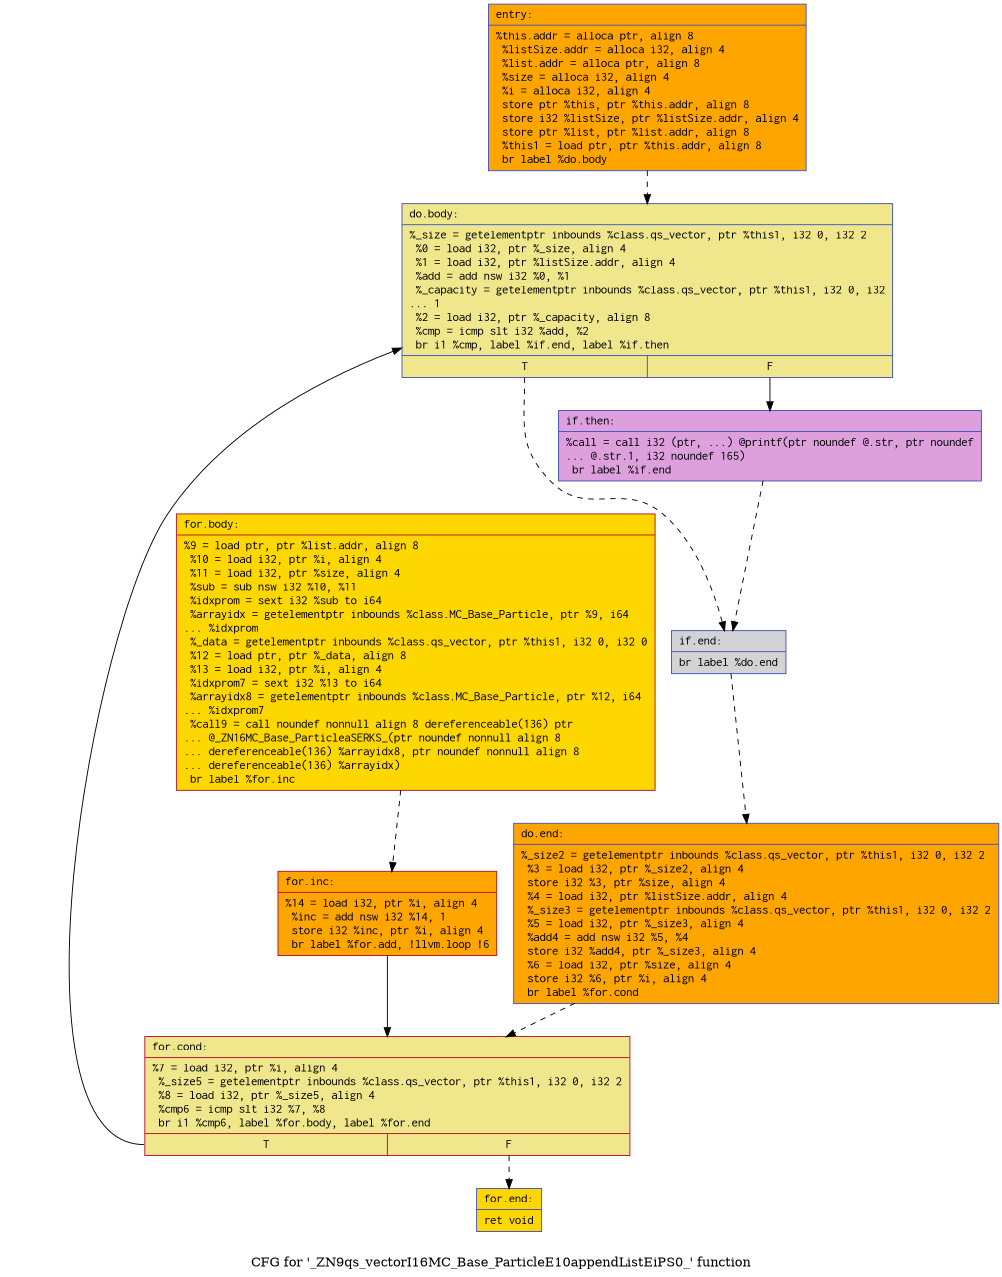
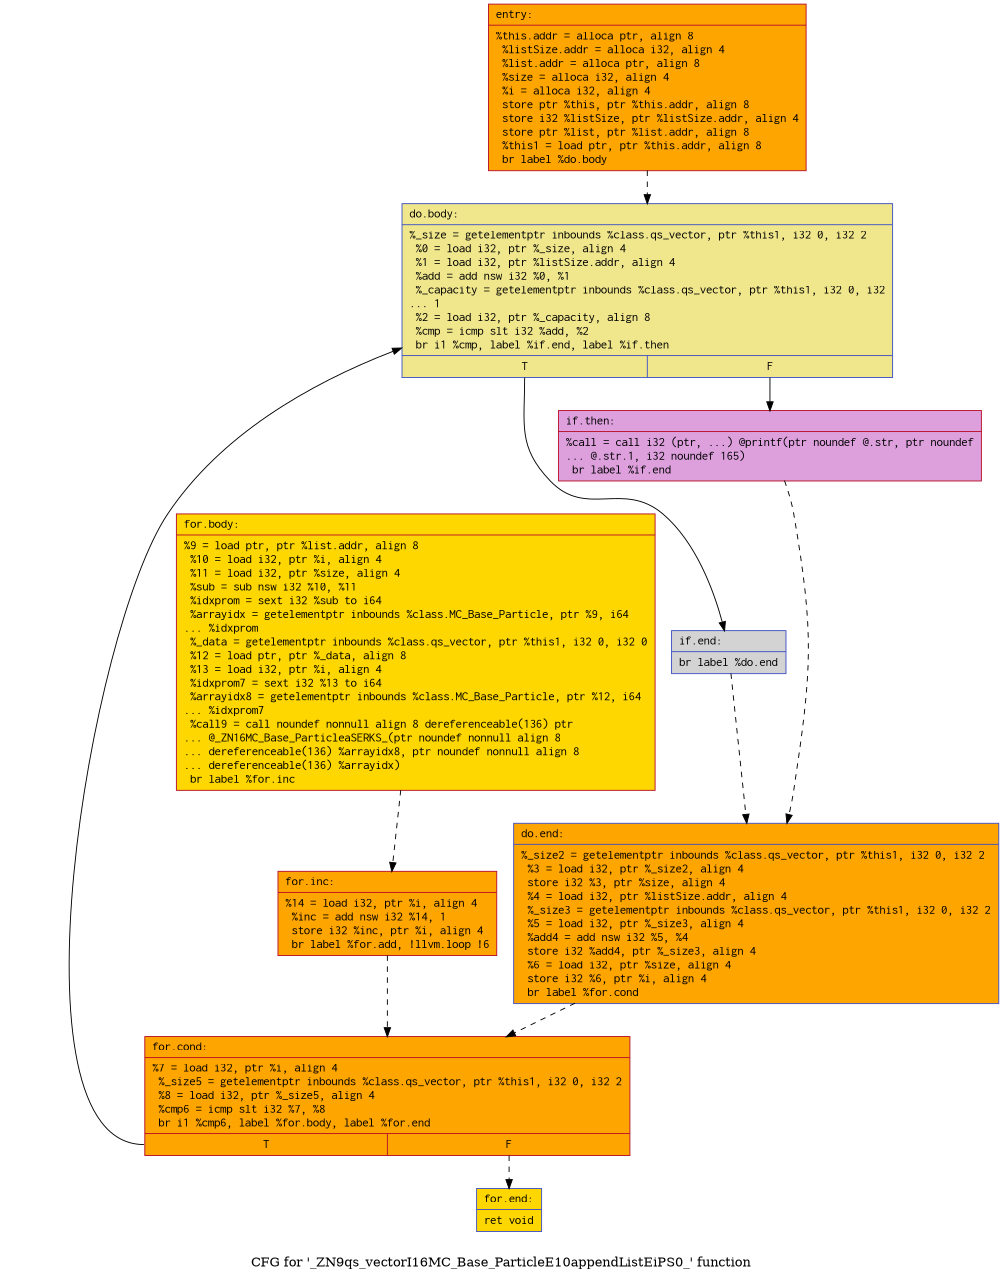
(647, 87) -> (647, 87)
(770, 446) -> (770, 446)
(613, 499) -> (613, 499)
(749, 551) -> (808, 647)
(387, 992) -> (387, 992)
(387, 1096) -> (387, 1096)
